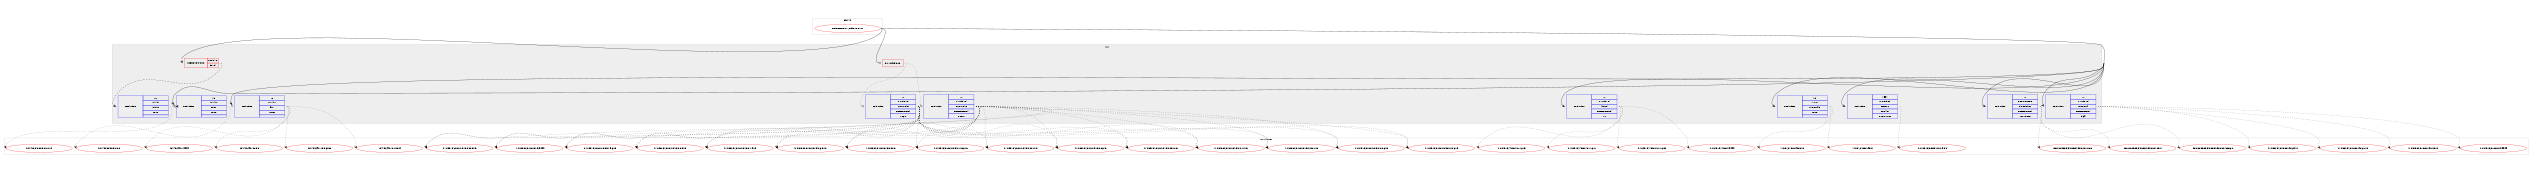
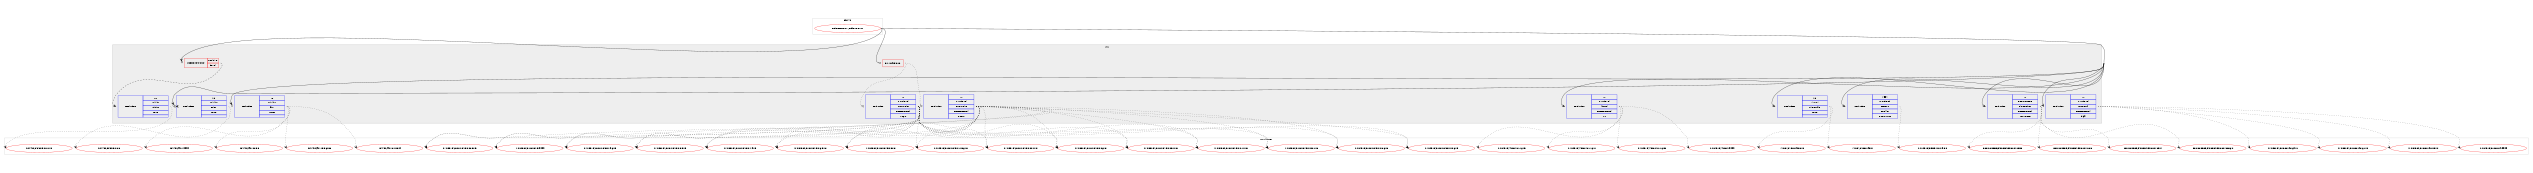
(569, 46) -> (569, 46)
none -> (2003, 148)
